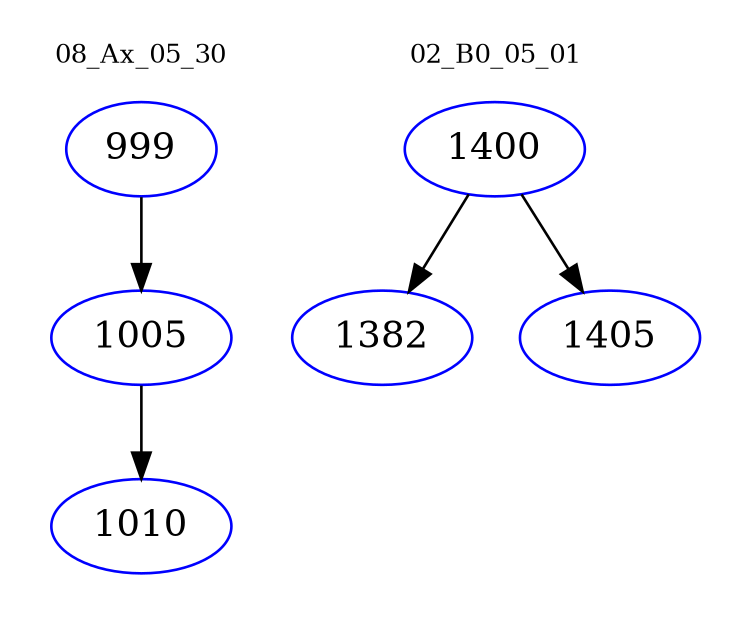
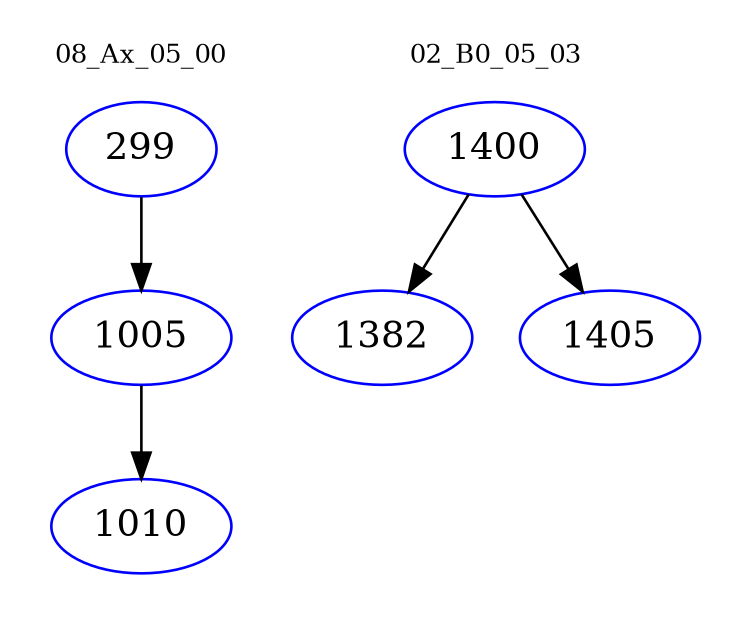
(141, 56) -> (141, 56)
(496, 56) -> (496, 56)
(141, 149) -> (141, 149)
